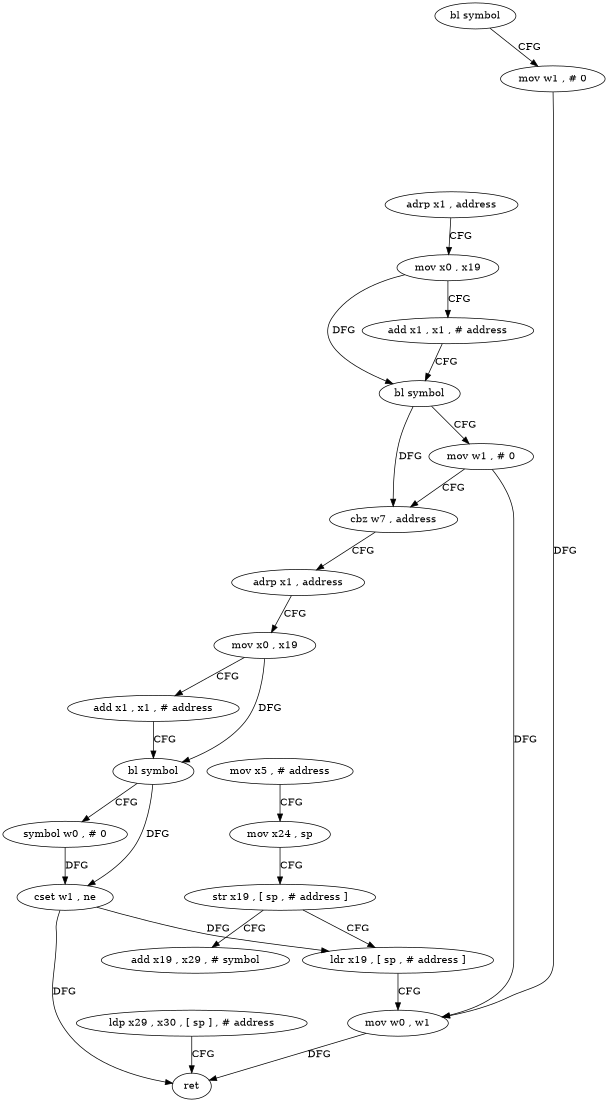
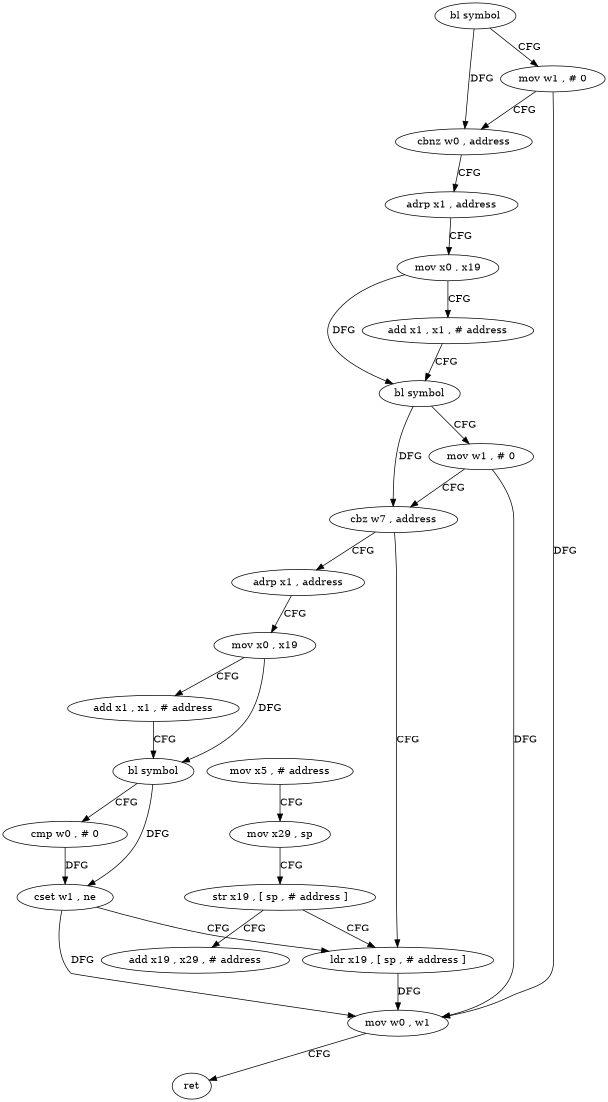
none -> (464, 142)
none -> (397, 736)
(65, 834) -> (65, 834)
(280, 834) -> (280, 834)
(219, 929) -> (219, 929)
(195, 960) -> (195, 960)
(410, 992) -> (410, 992)
(192, 1023) -> none
(63, 1027) -> (177, 990)
(319, 1055) -> (319, 1055)
